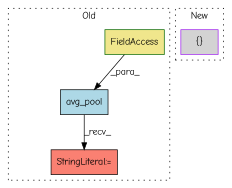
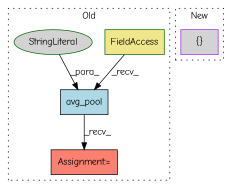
none -> (53, 42)
(125, 72) -> (125, 72)
(84, 162) -> (84, 162)
